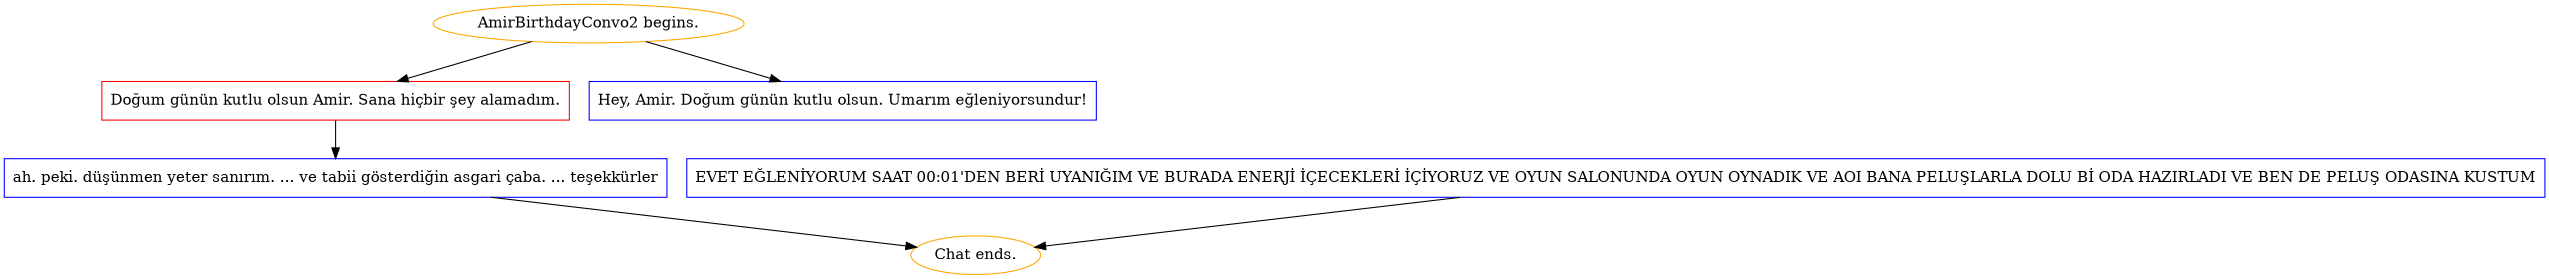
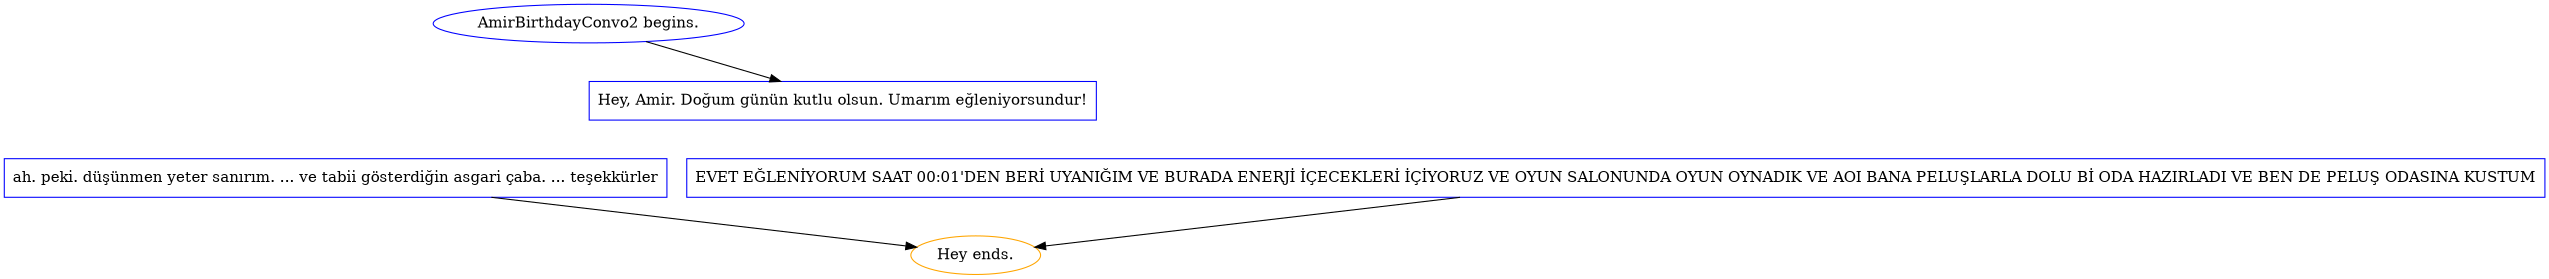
(589, 24) -> (589, 24)
(336, 101) -> none
(976, 255) -> (976, 255)
